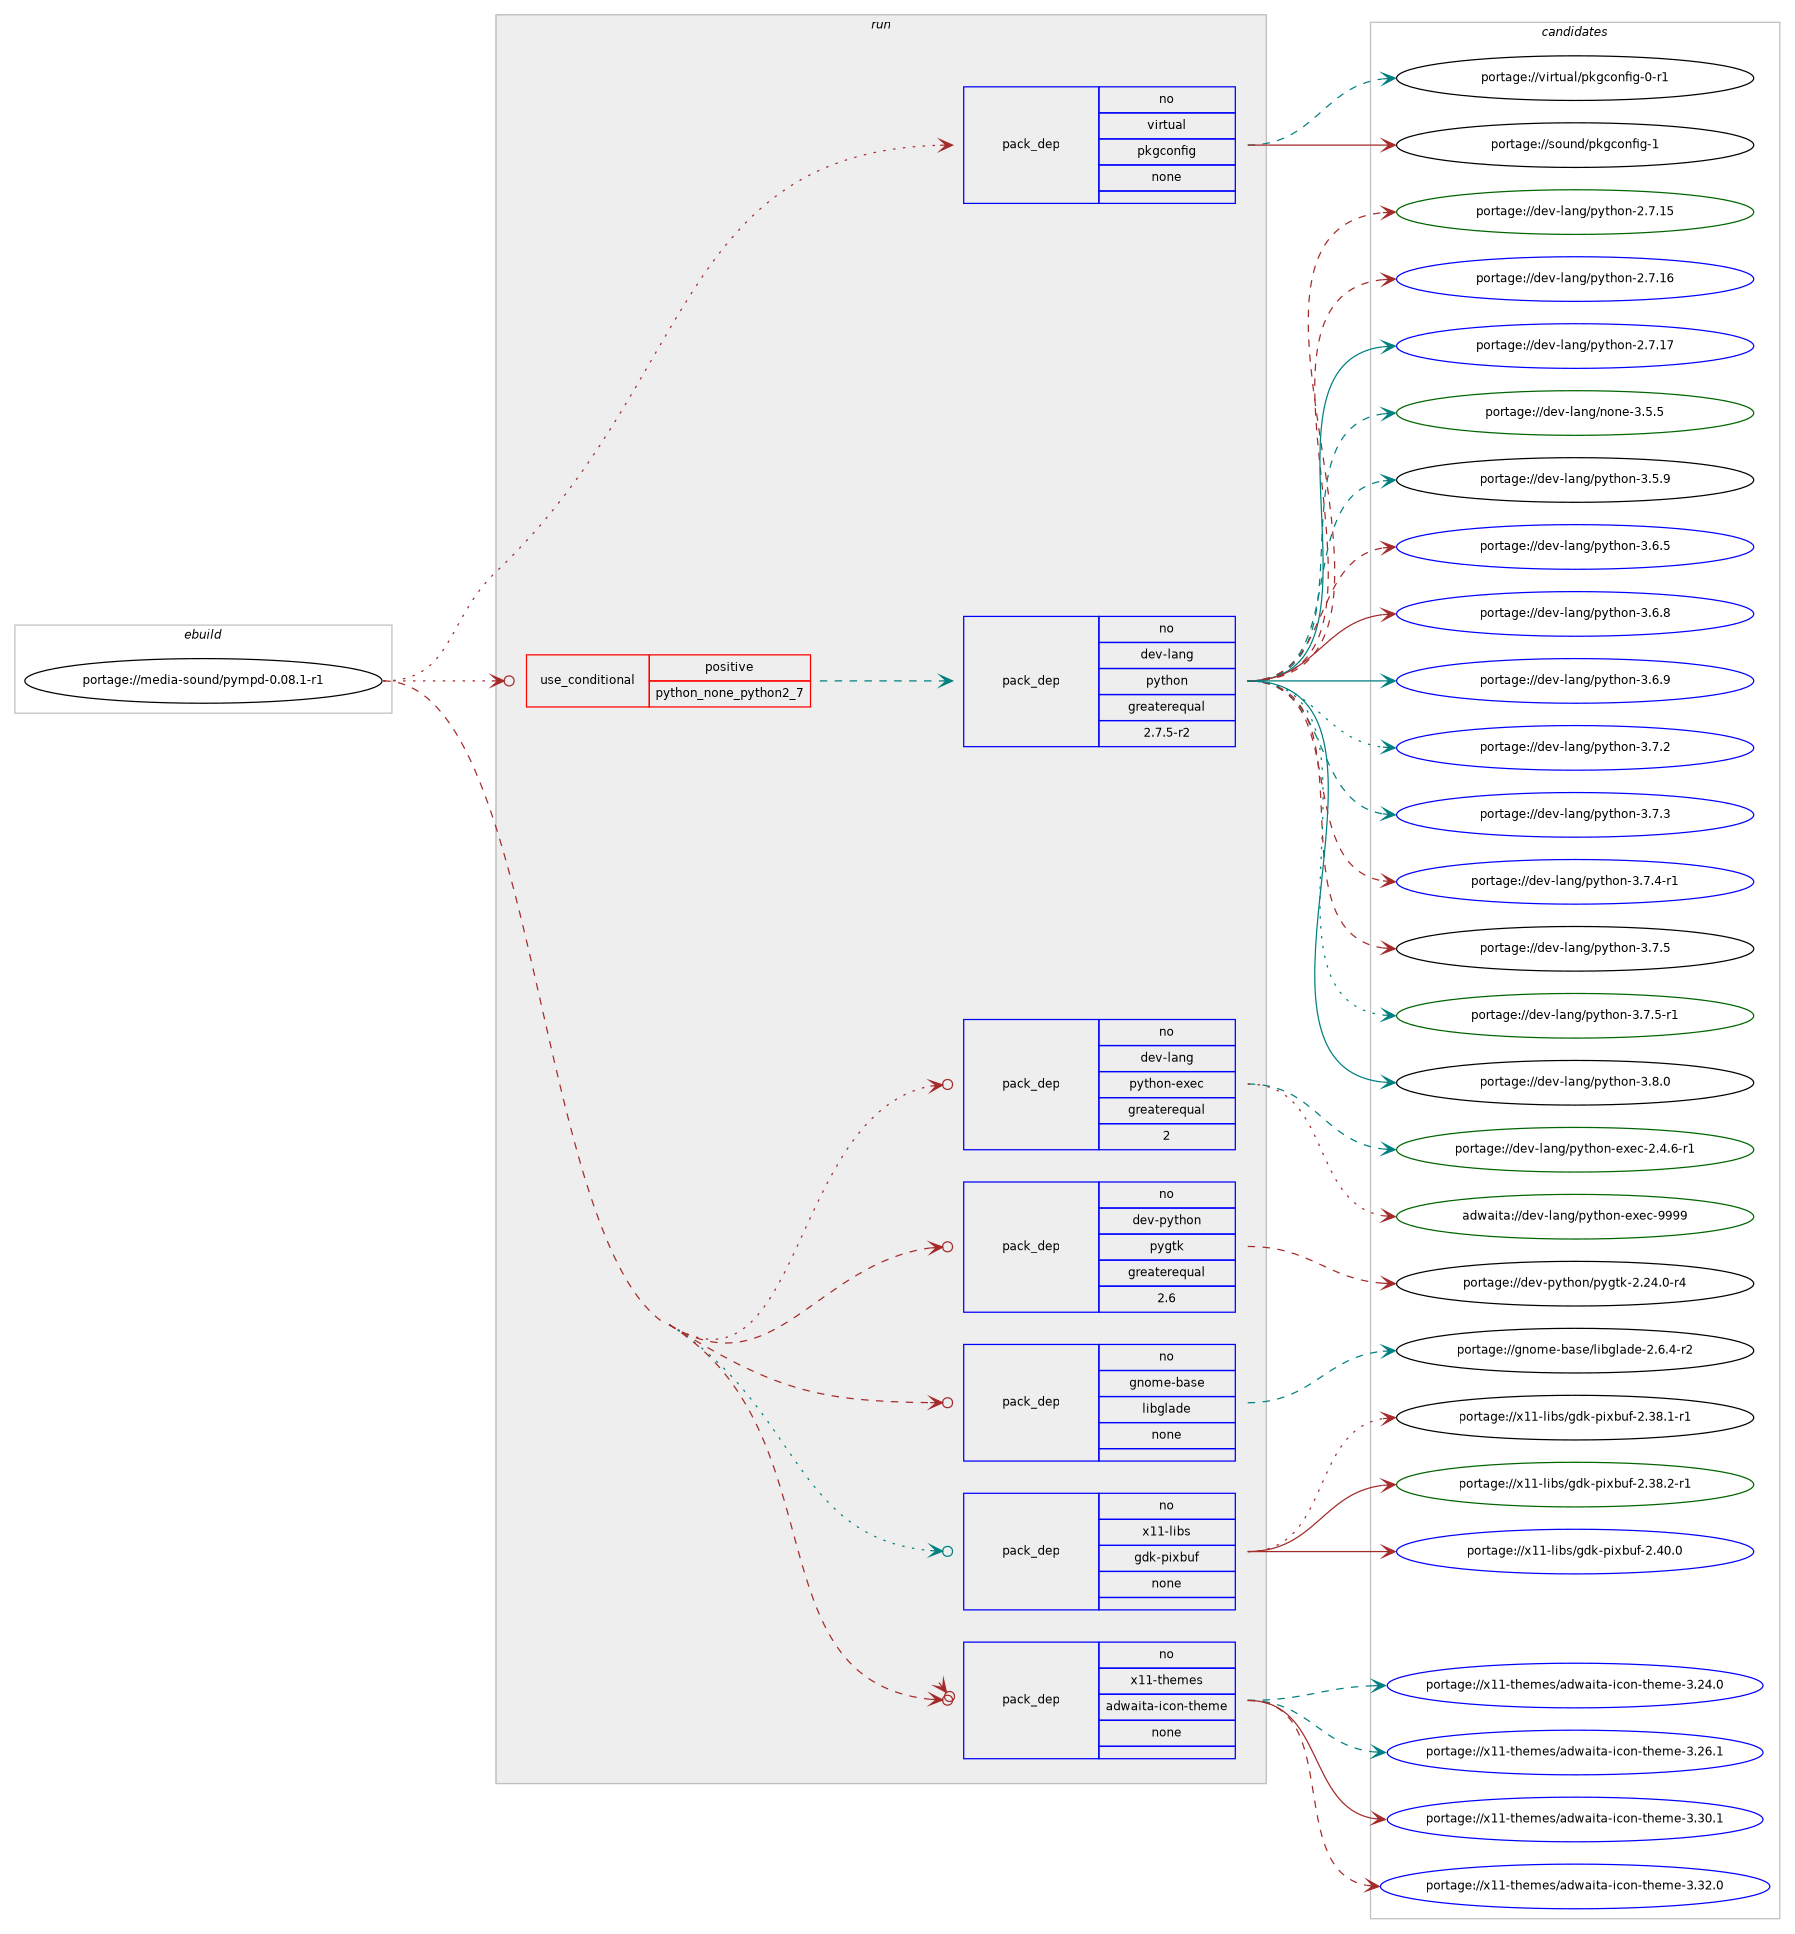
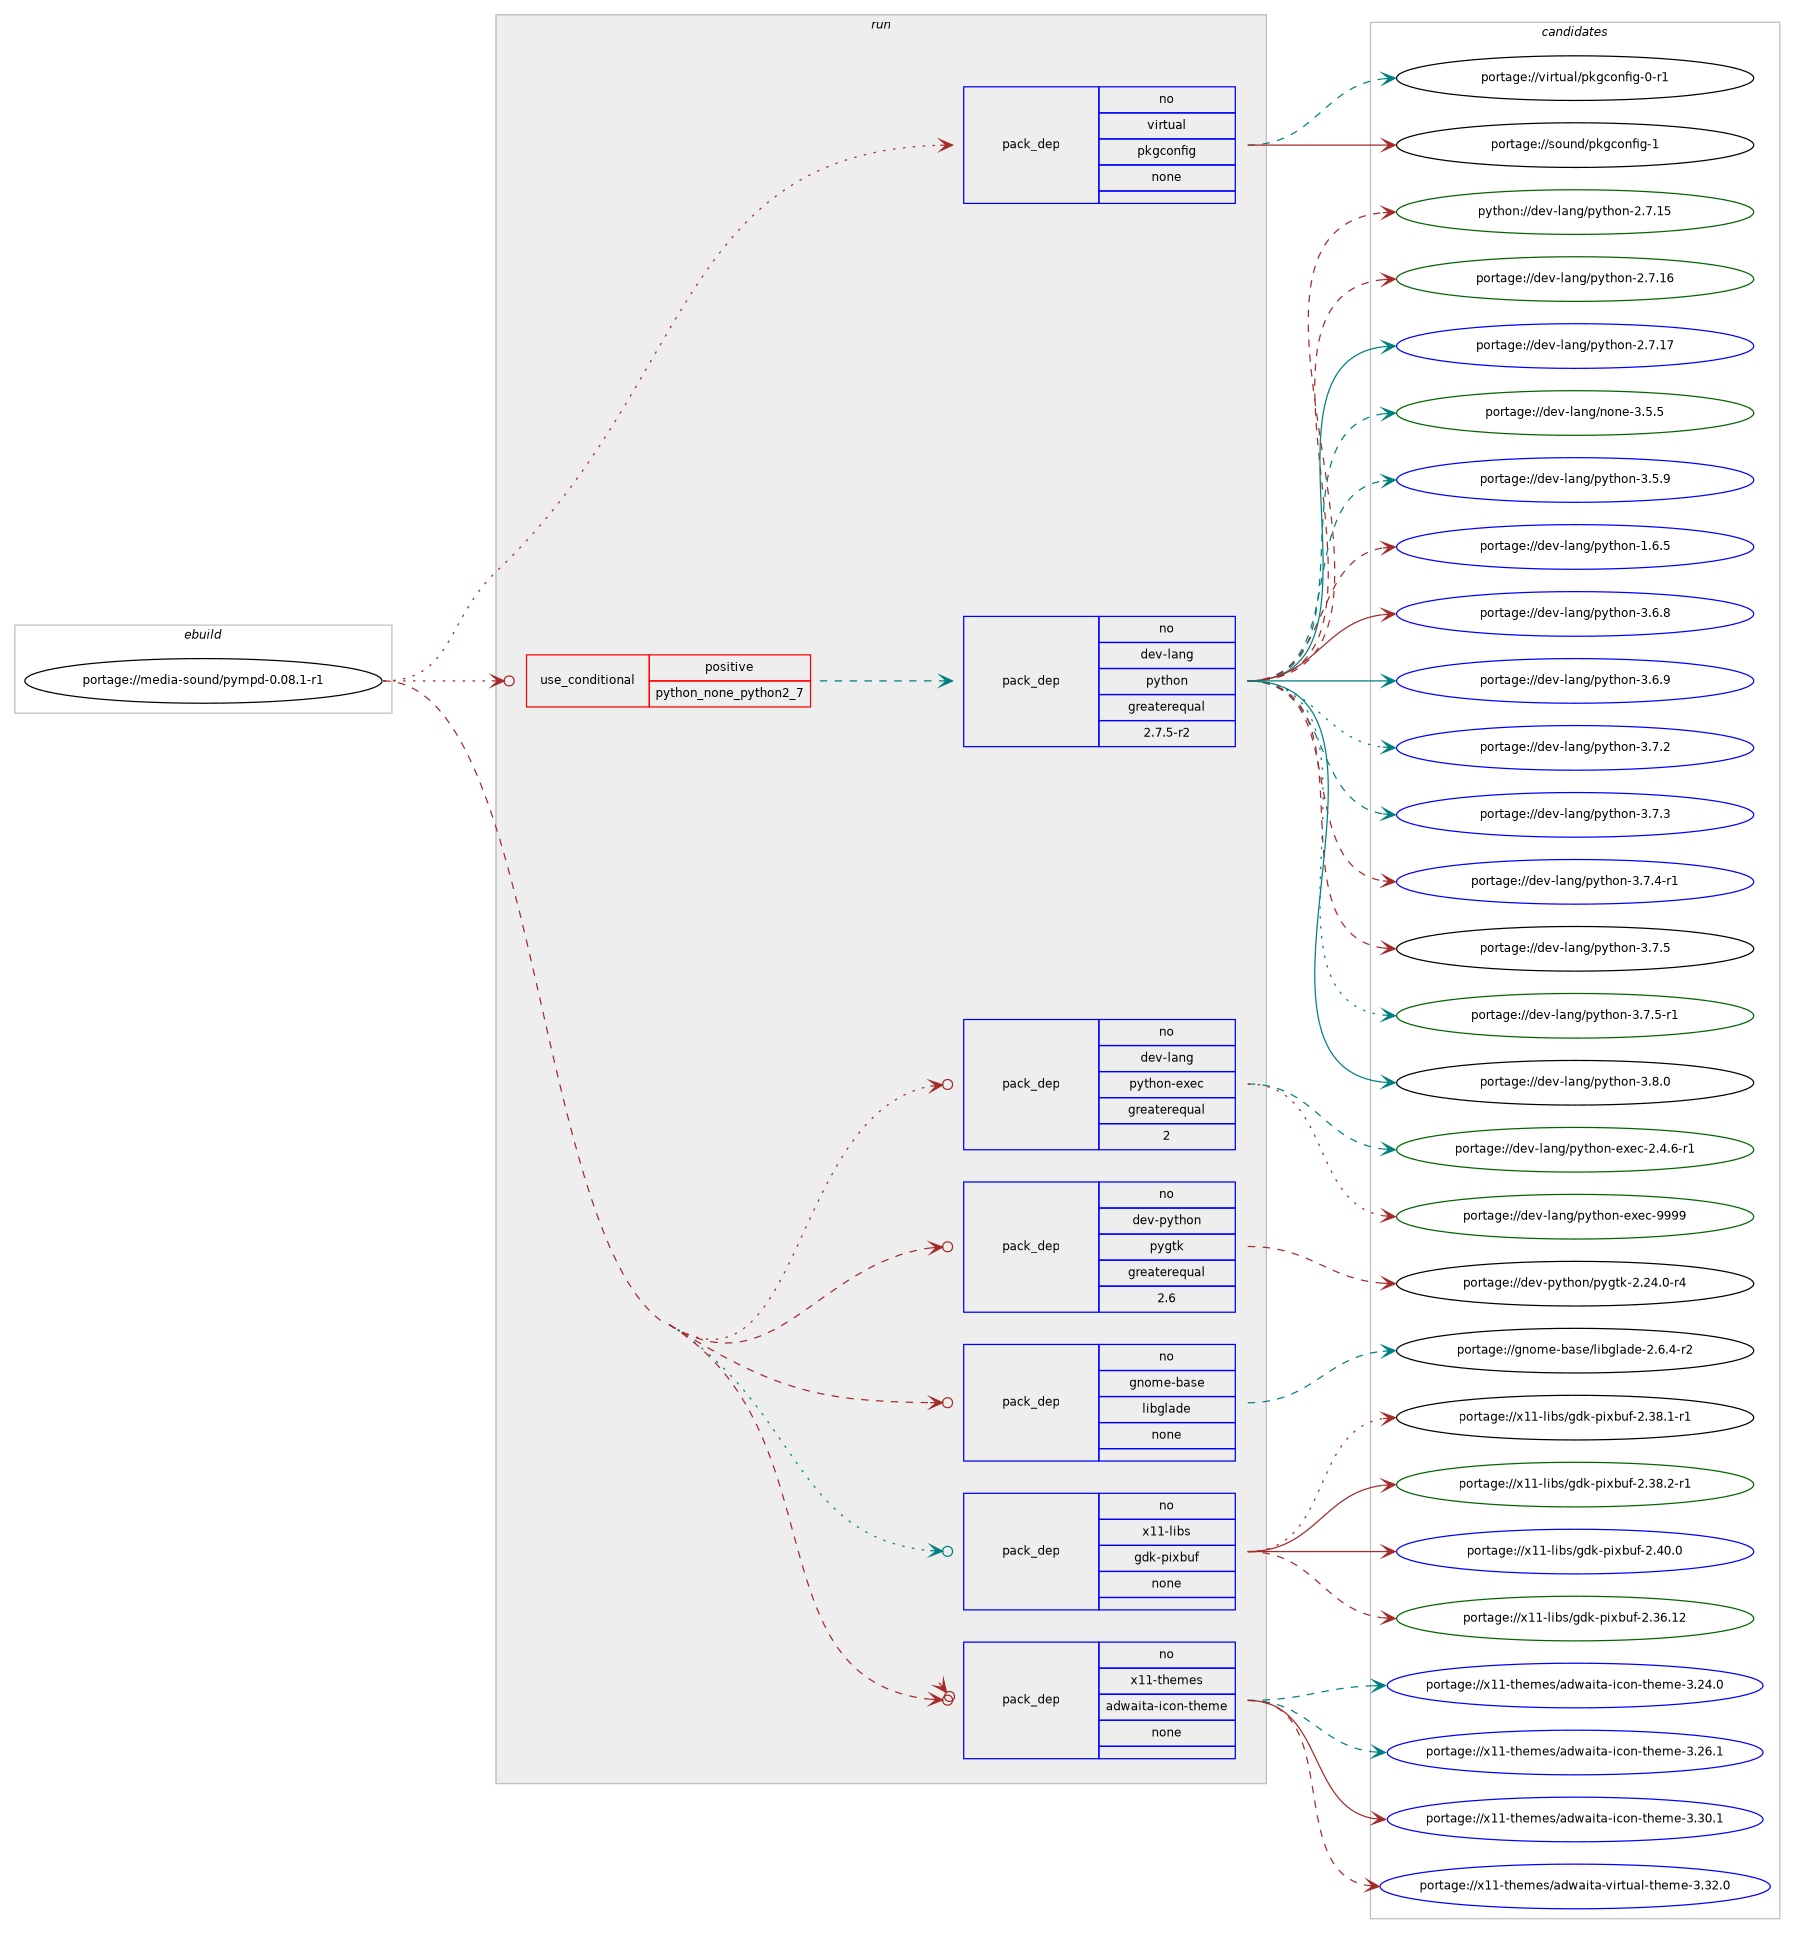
(1575, 212) -> (1575, 212)
(1575, 279) -> (1575, 279)
(1575, 480) -> (1575, 480)
(1575, 547) -> (1575, 547)
(1575, 1217) -> (1575, 1217)
none -> (1575, 1619)
(1575, 1886) -> (1575, 1886)
